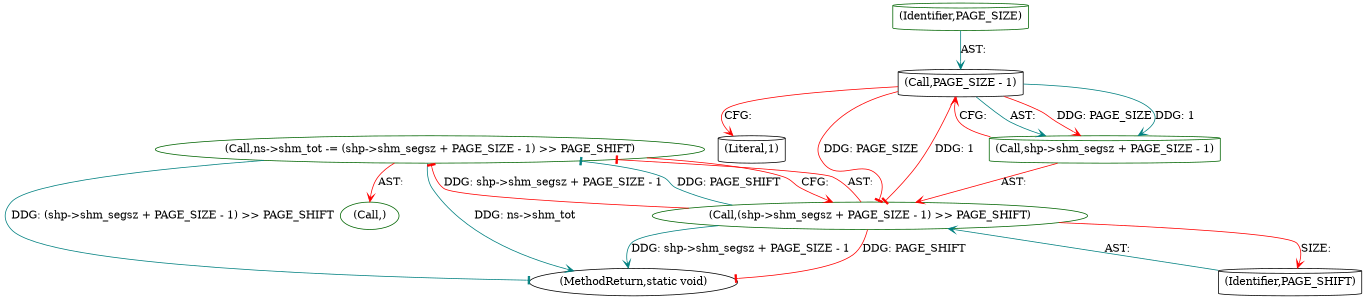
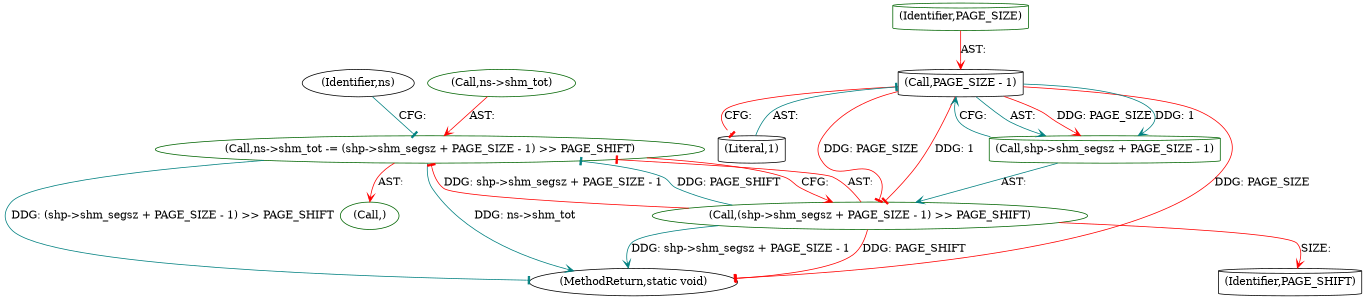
(961, 46) -> (961, 46)
none -> (358, 83)
none -> (502, 83)
(799, 94) -> (799, 94)
none -> (810, 98)
(966, 127) -> (966, 127)
(990, 182) -> (990, 182)
none -> (1131, 221)
(1087, 250) -> none
